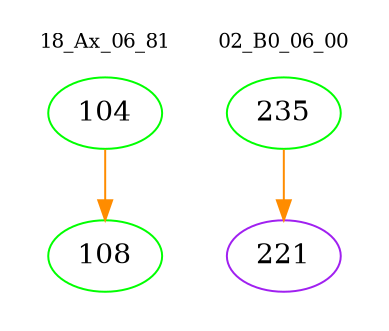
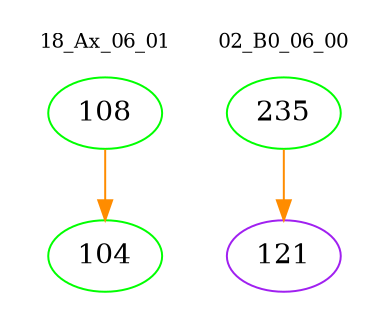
(105, 43) -> (105, 43)
(105, 175) -> (105, 175)
(284, 256) -> (284, 256)
